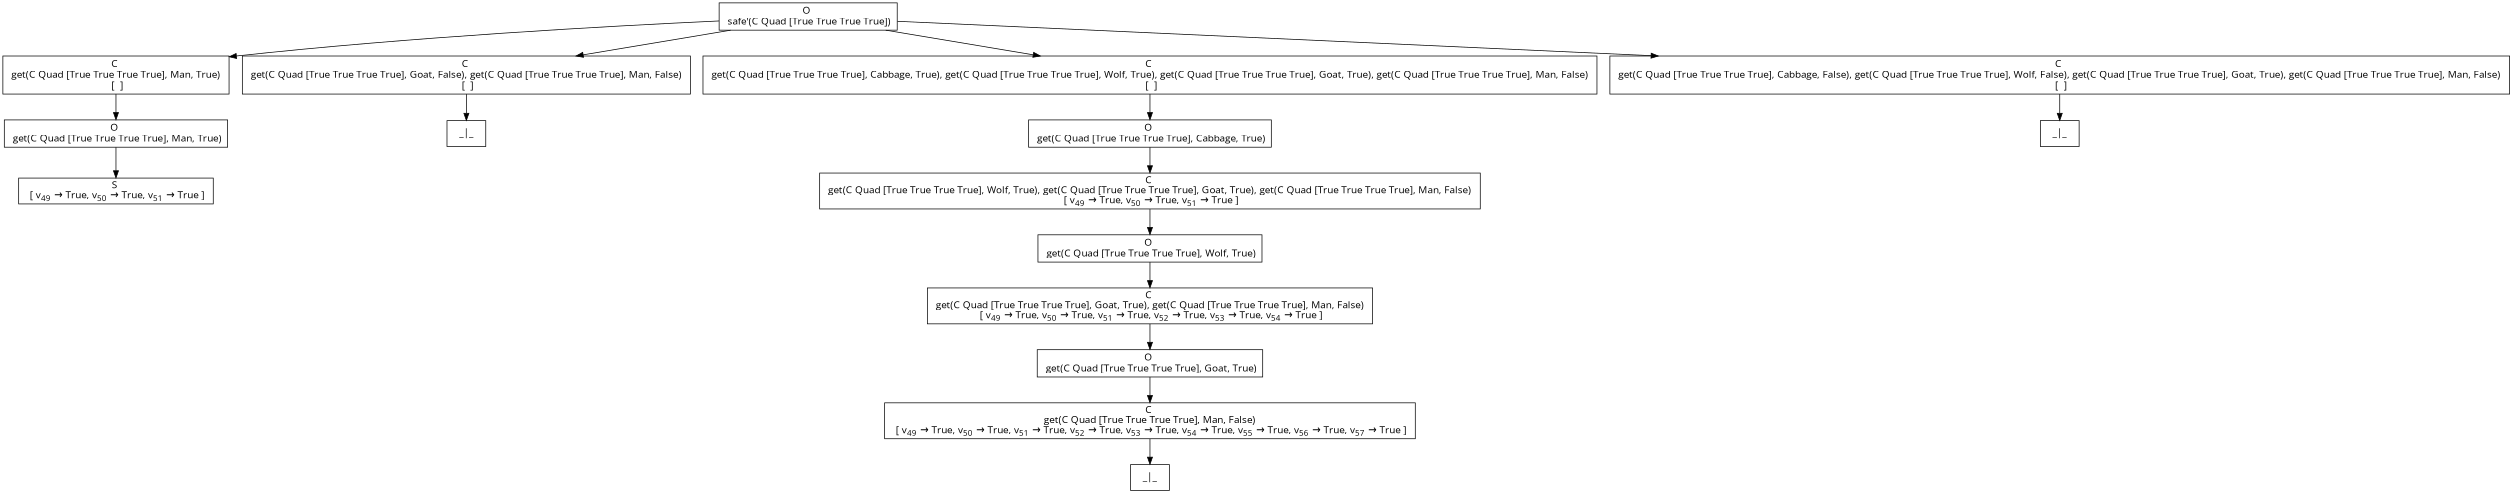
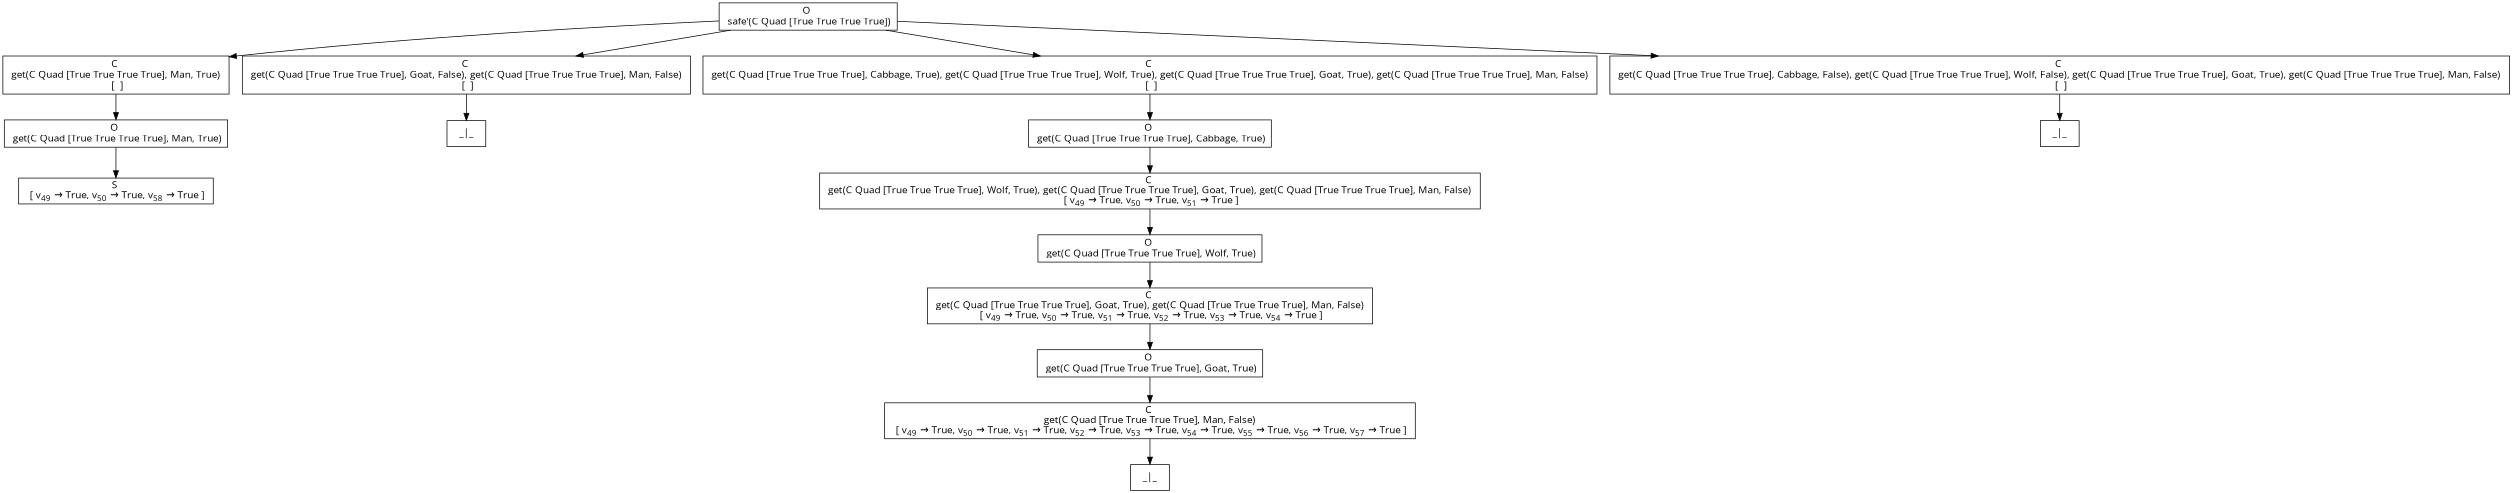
(158, 195) -> (158, 195)
